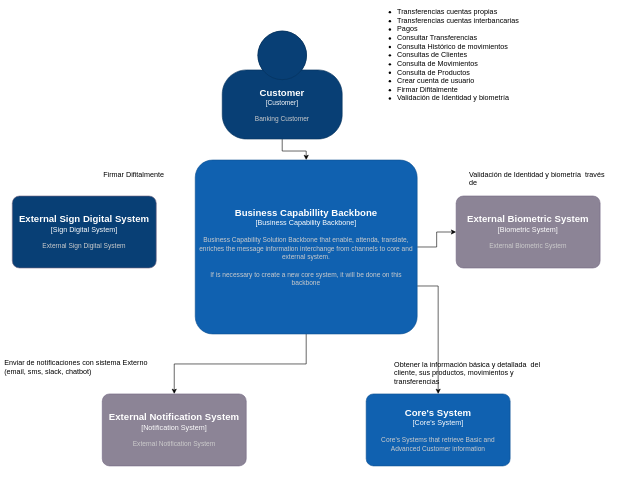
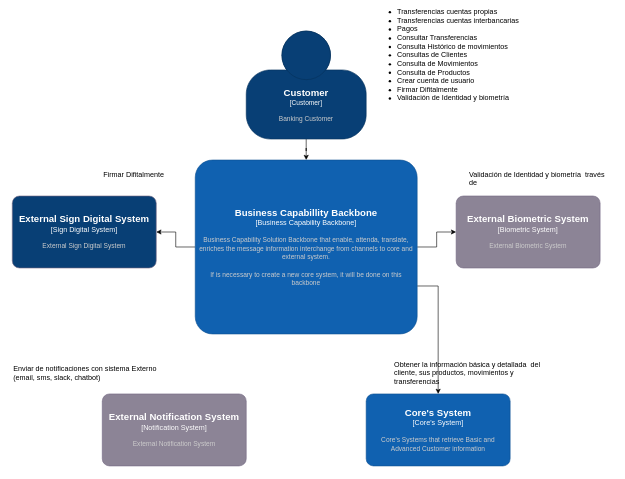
(282, 85) -> (306, 85)
(174, 364) -> (176, 232)
(78, 367) -> (87, 373)
